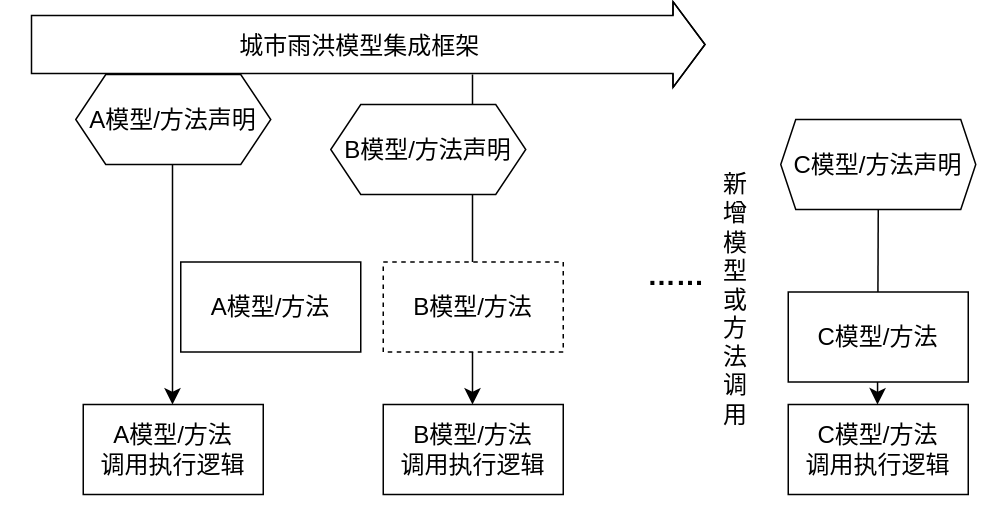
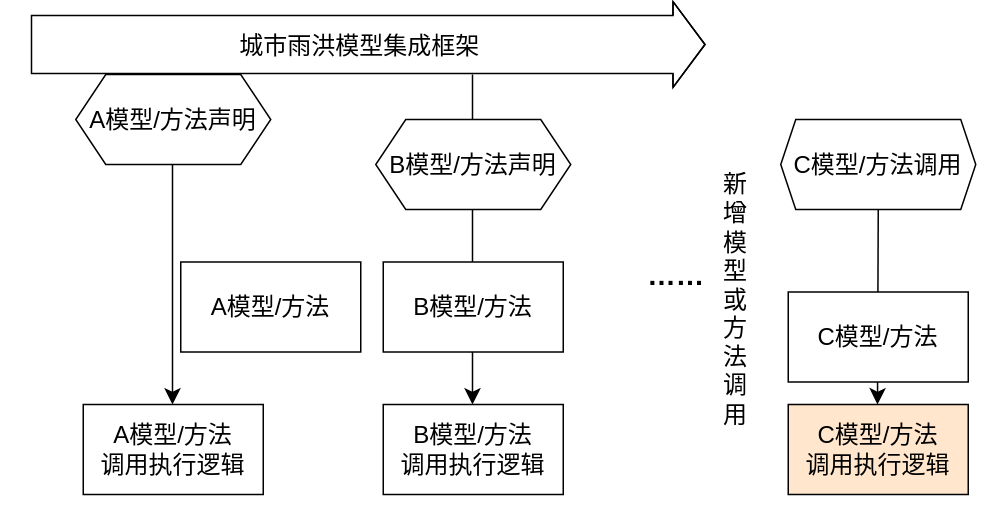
(428, 149) -> (473, 164)
(878, 164) -> (878, 164)
(473, 307) -> (473, 307)
(878, 449) -> (878, 449)
